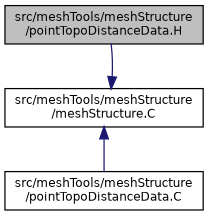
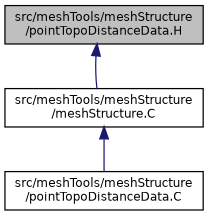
(112, 60) -> (96, 73)
